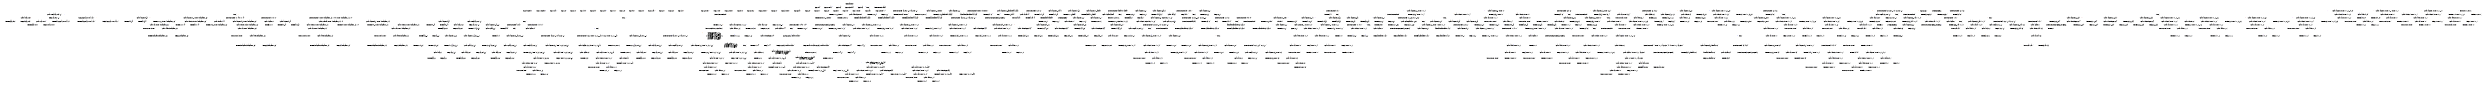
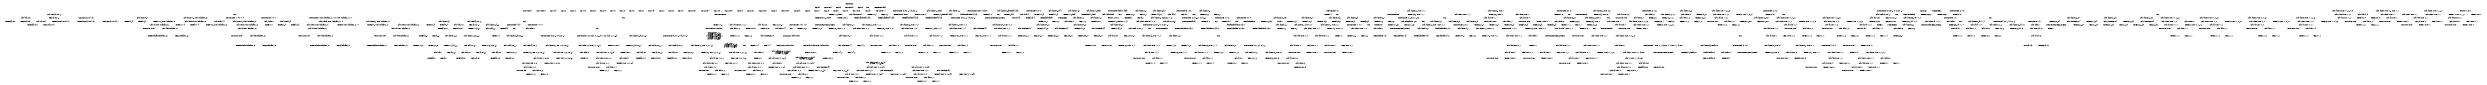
none -> (692, 11)
